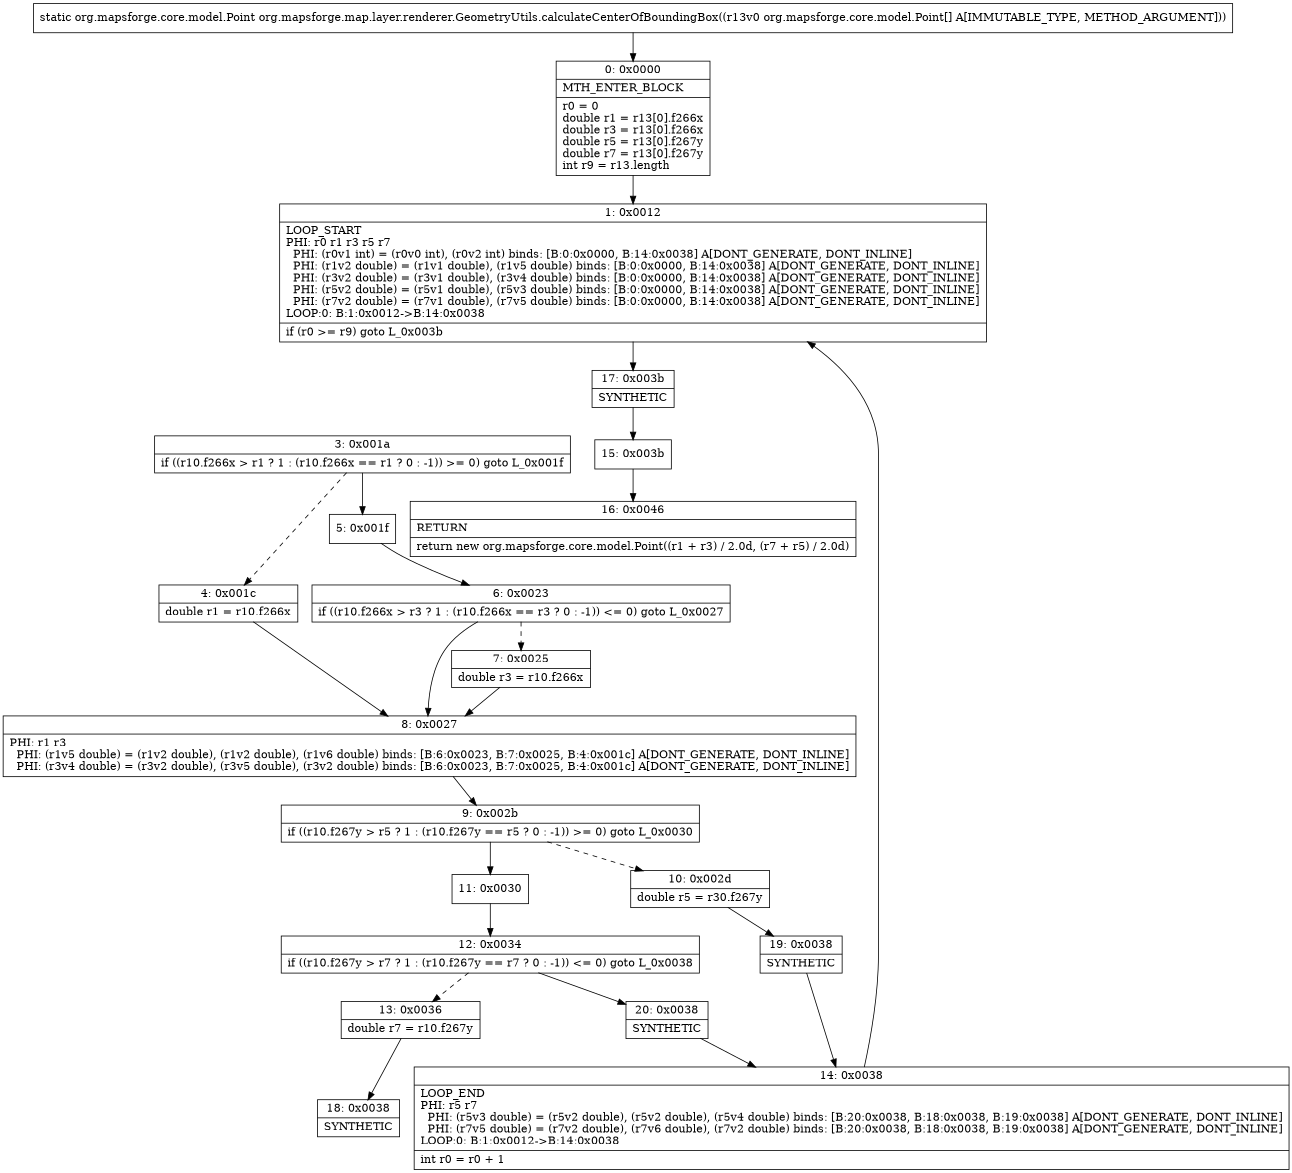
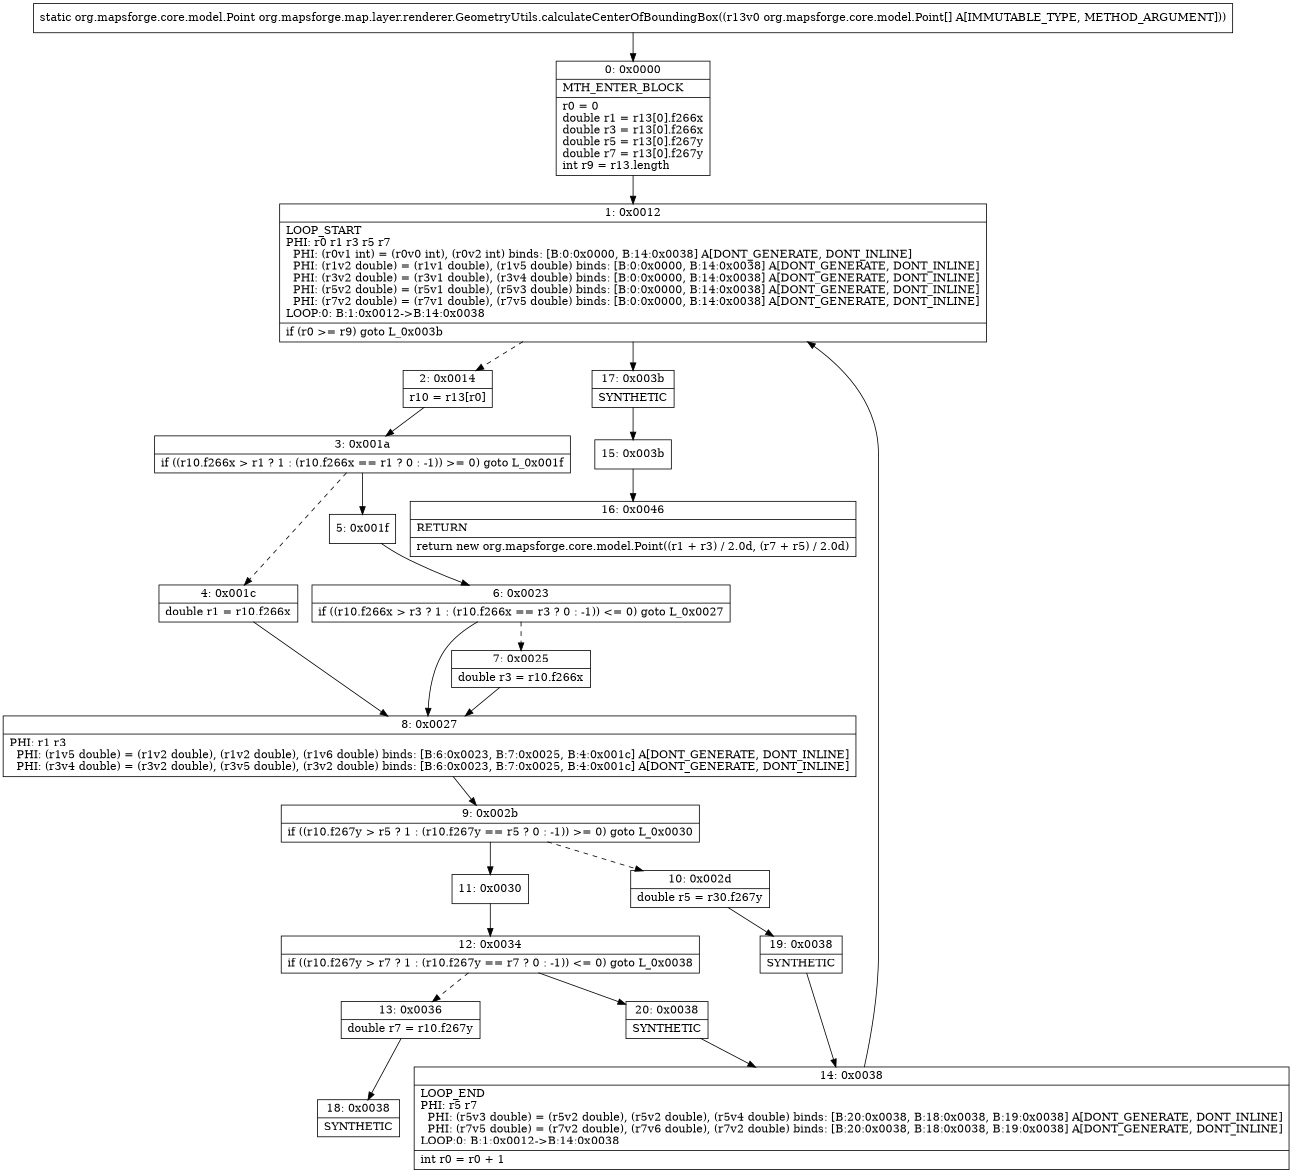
none -> (448, 389)
